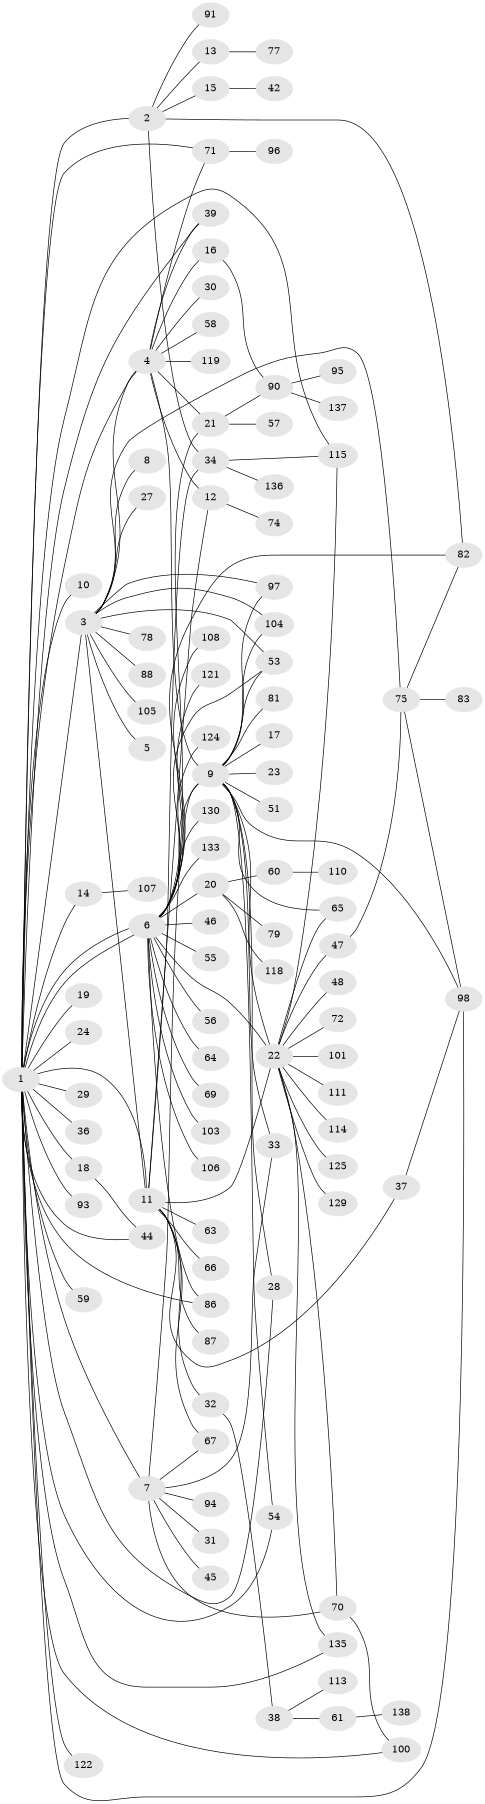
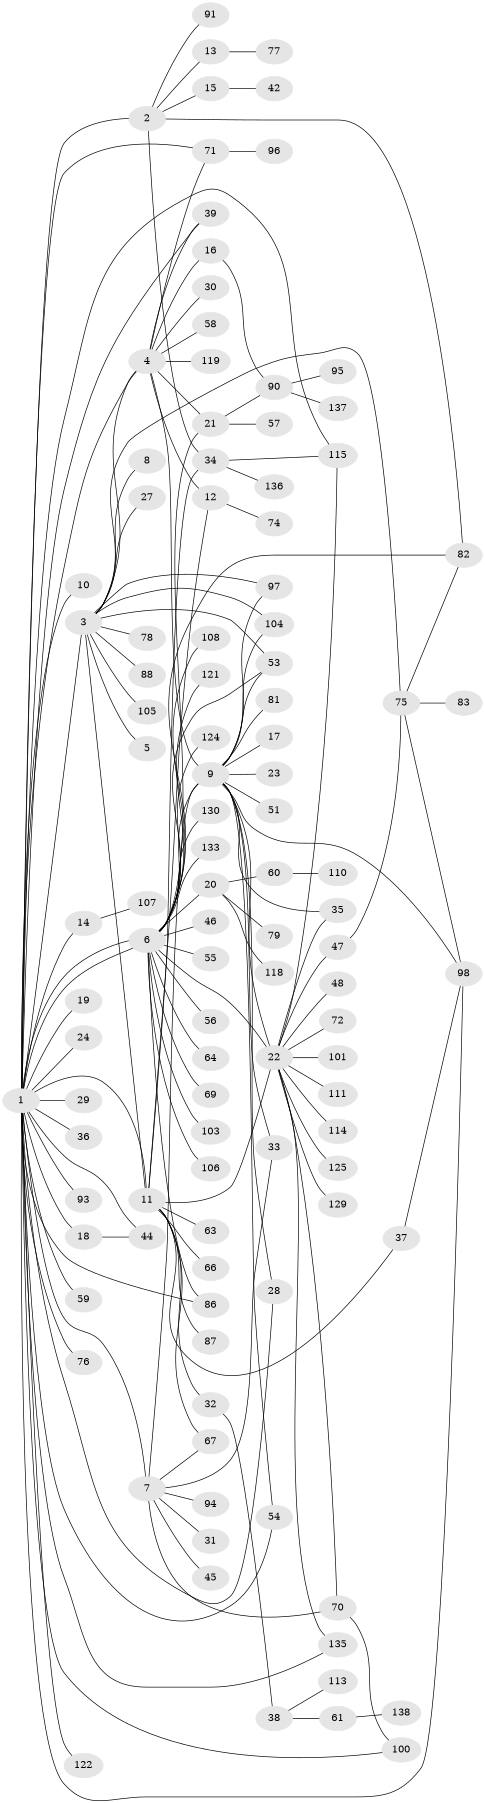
(338, 909) -> (338, 910)
none -> (84, 1362)
